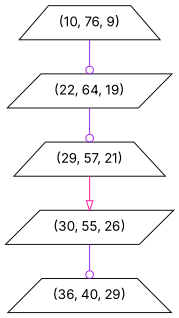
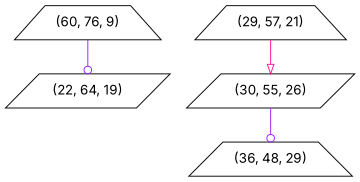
(90, 23) -> (88, 23)
(90, 121) -> none
(90, 296) -> (271, 159)
